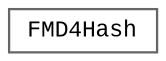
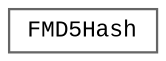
(83, 31) -> (83, 31)
